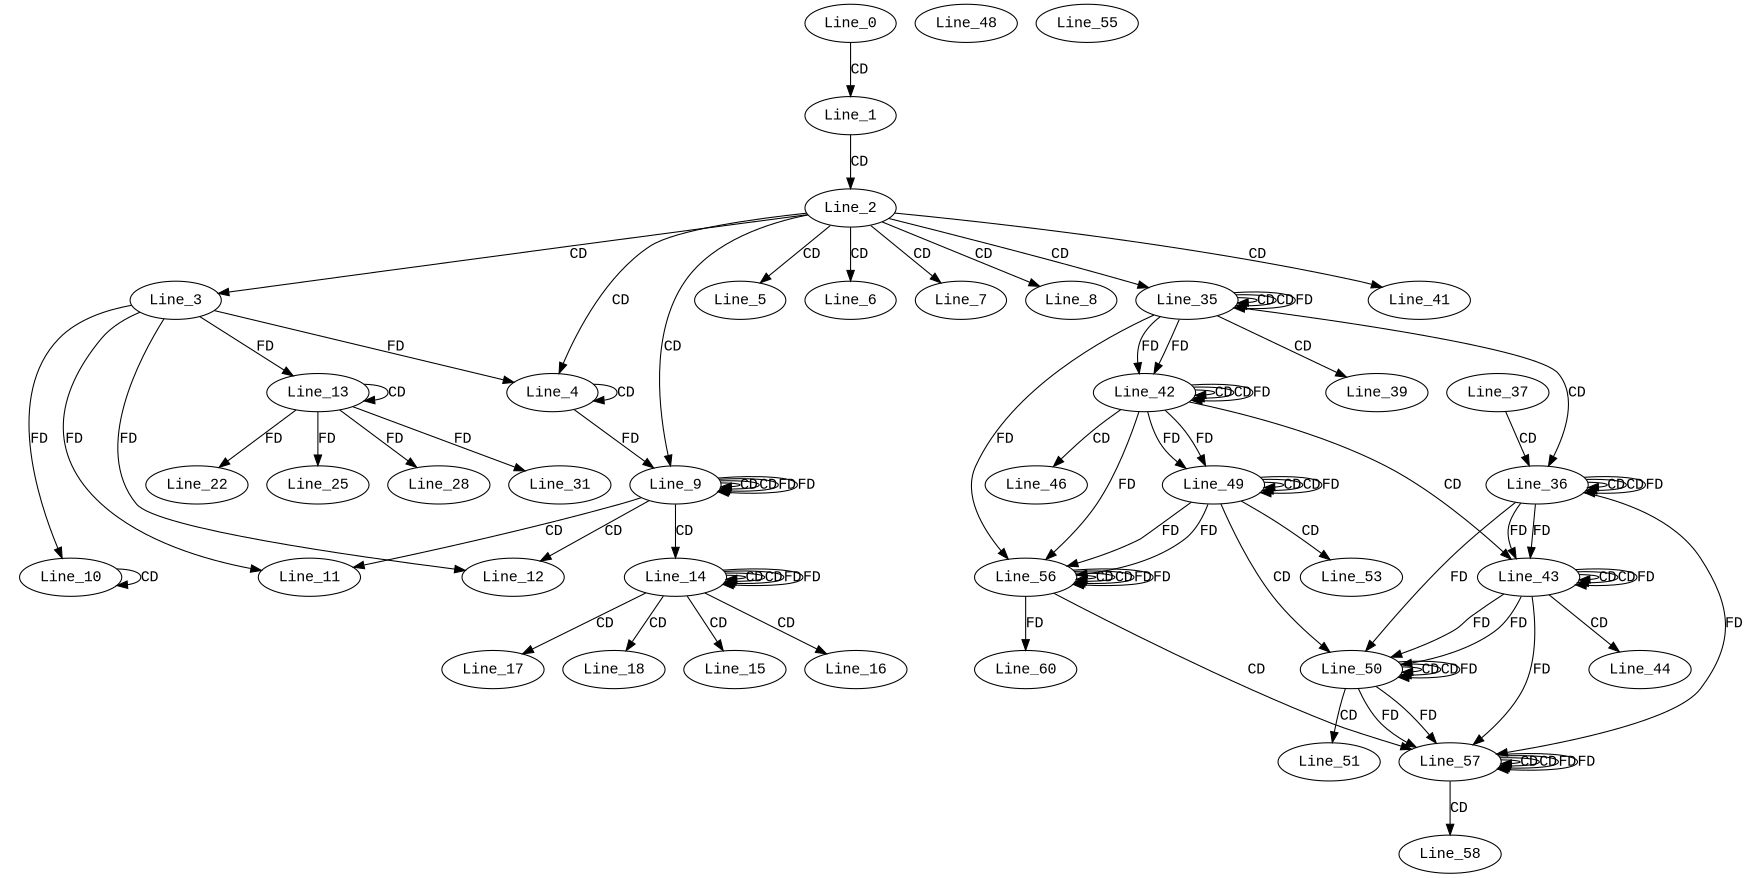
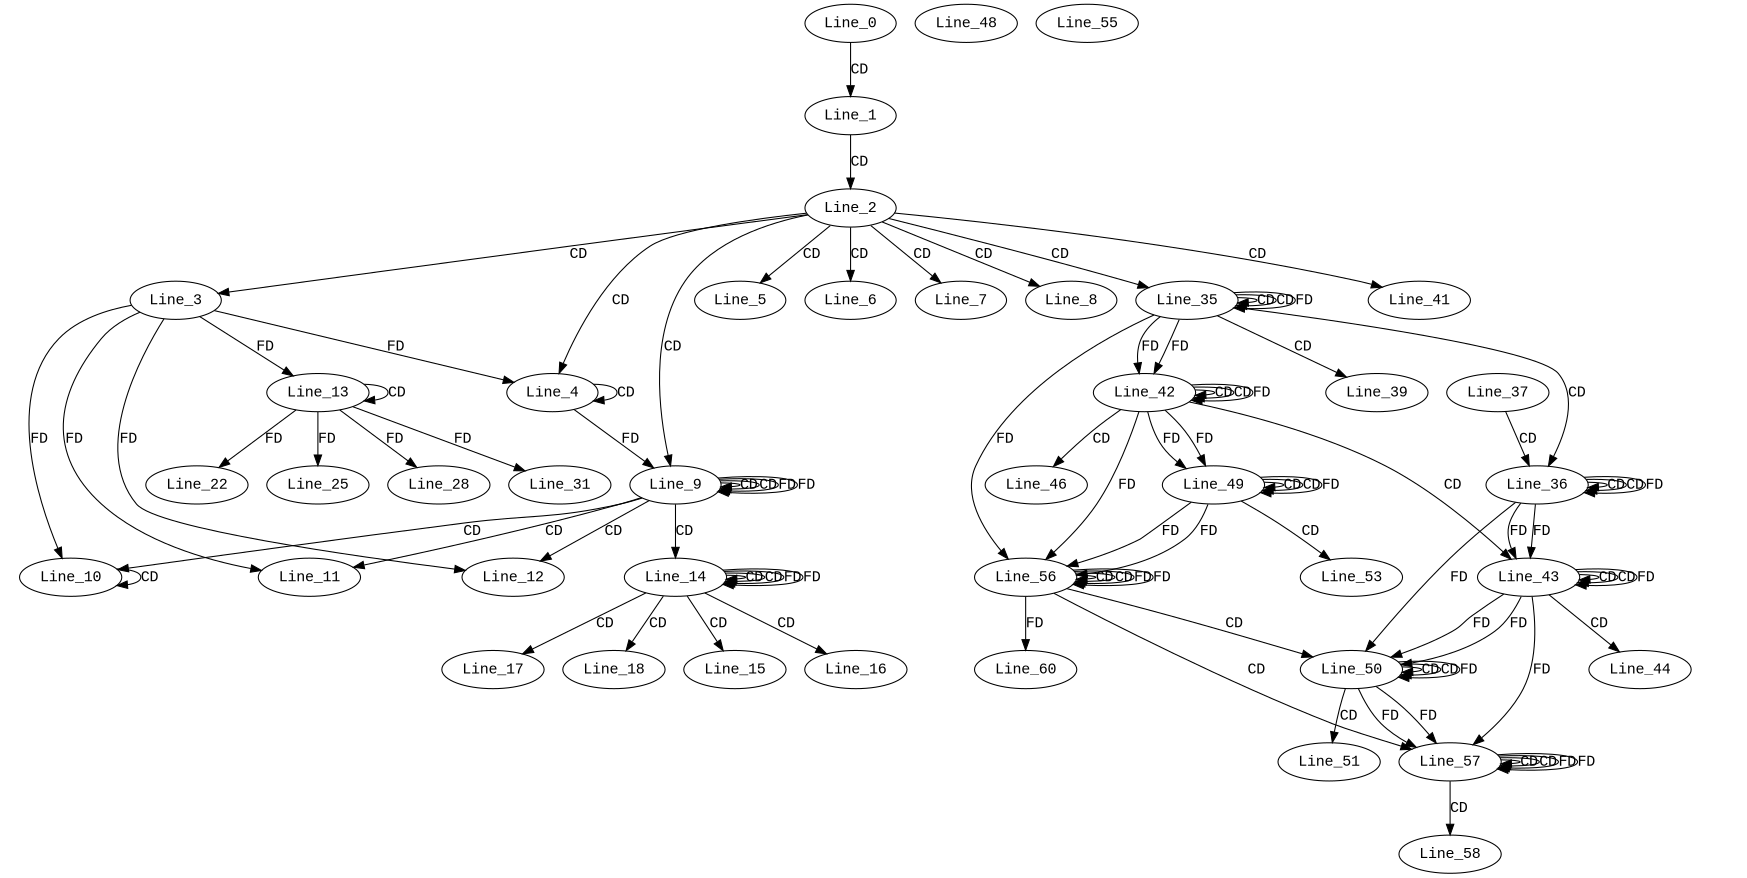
none -> (386, 533)
(1262, 581) -> (1185, 620)
(1719, 657) -> none
